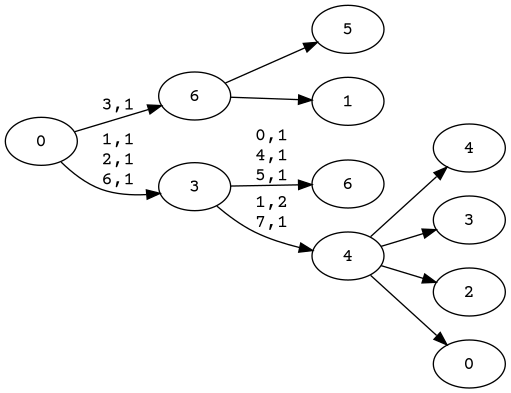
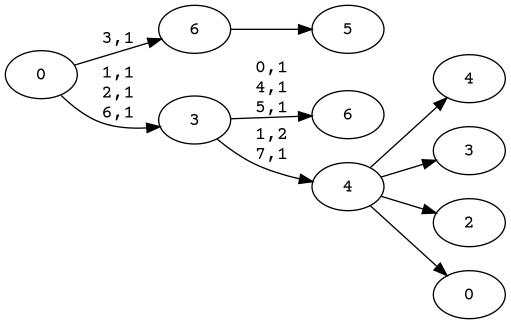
(348, 101) -> none
